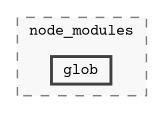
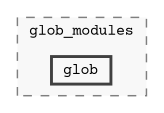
(82, 31) -> (82, 31)
